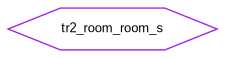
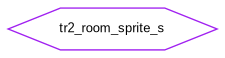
(113, 29) -> (113, 29)
